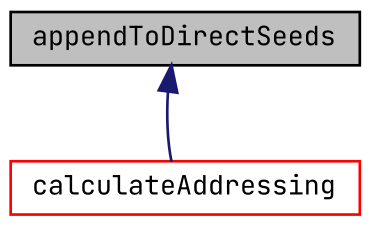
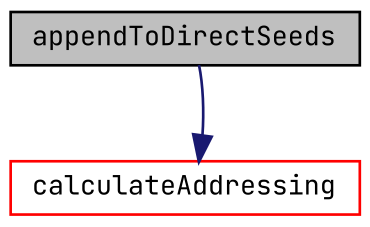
(168, 127) -> (203, 100)
